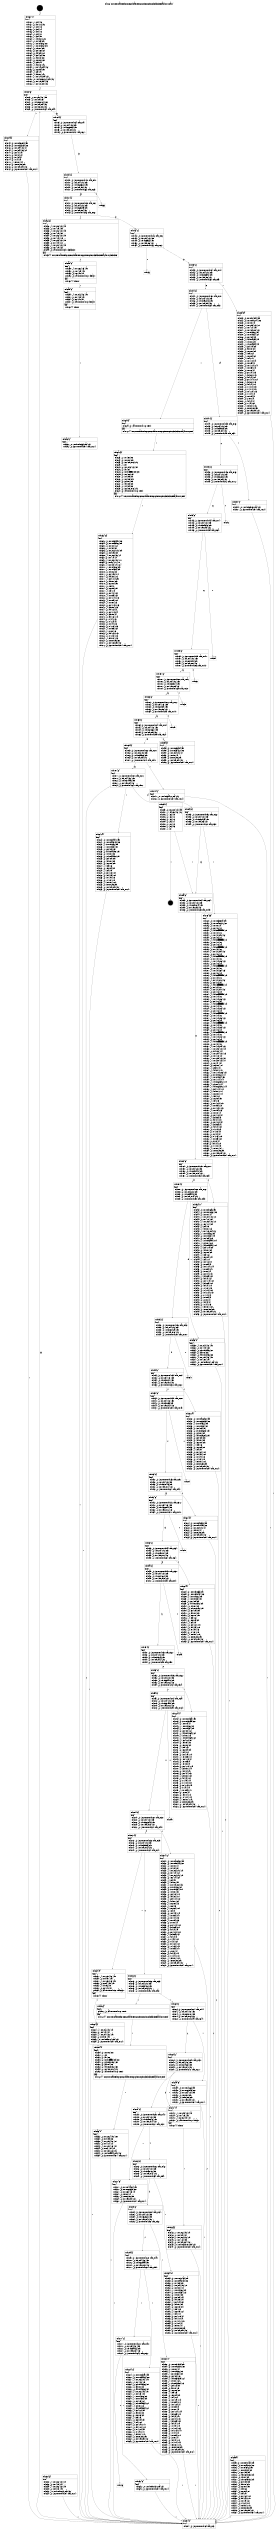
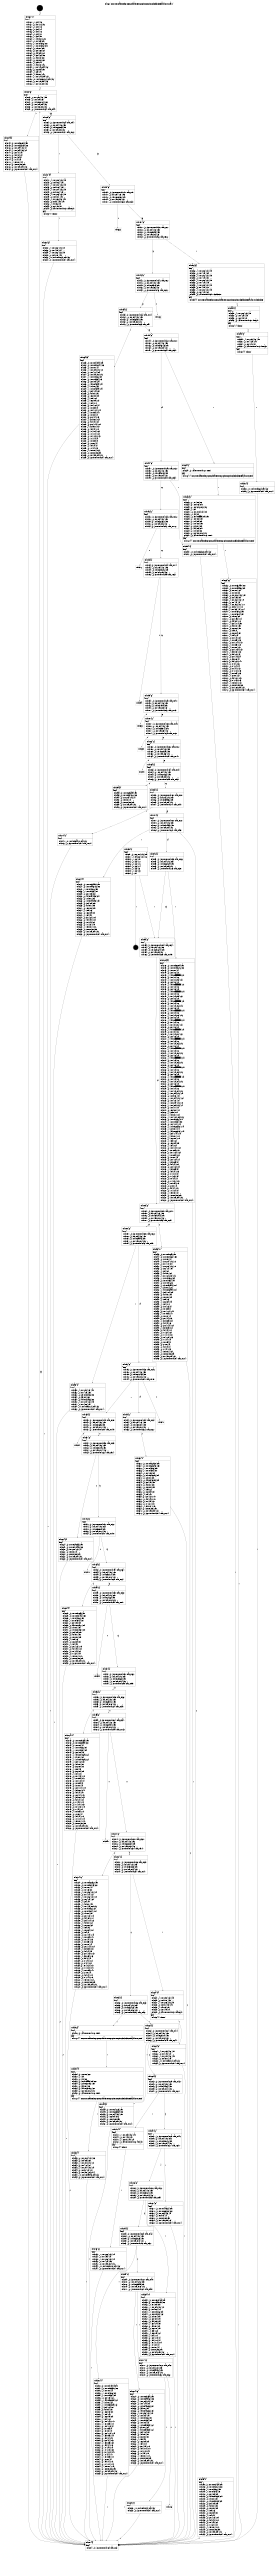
none -> (59, 195)
(167, 1389) -> (119, 1397)
